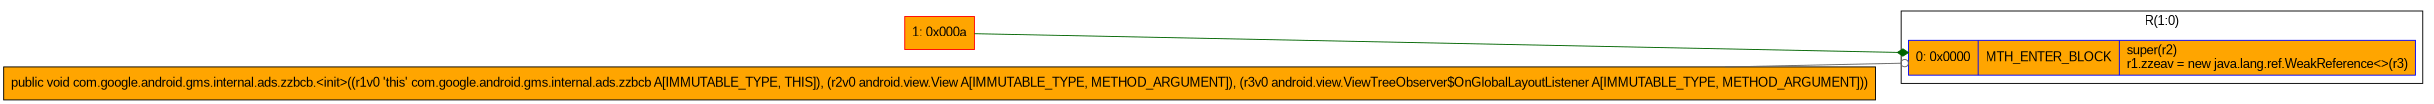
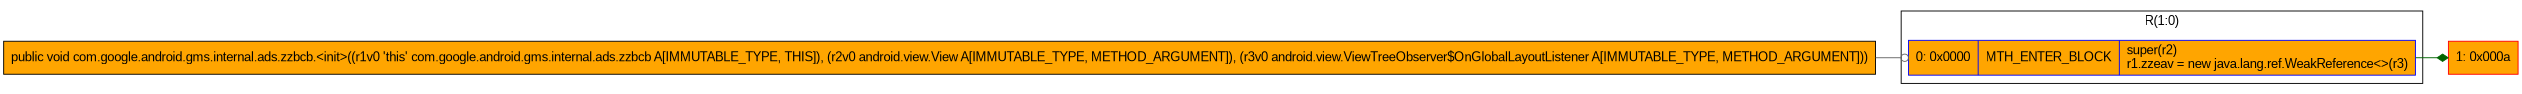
(1436, 43) -> (2428, 58)
